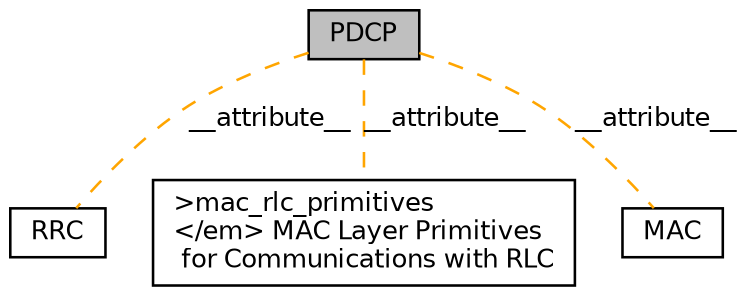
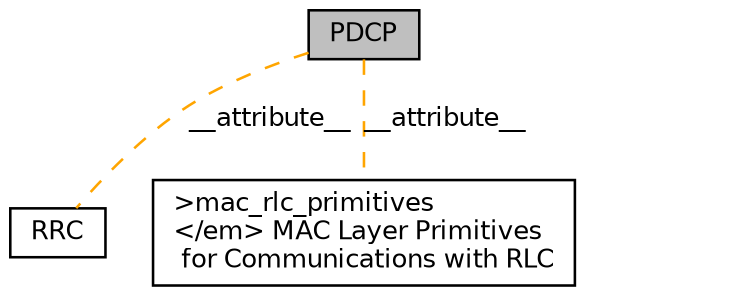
(673, 233) -> none
